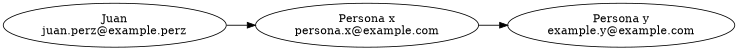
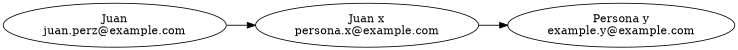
(115, 25) -> (115, 25)
(367, 25) -> (367, 25)
